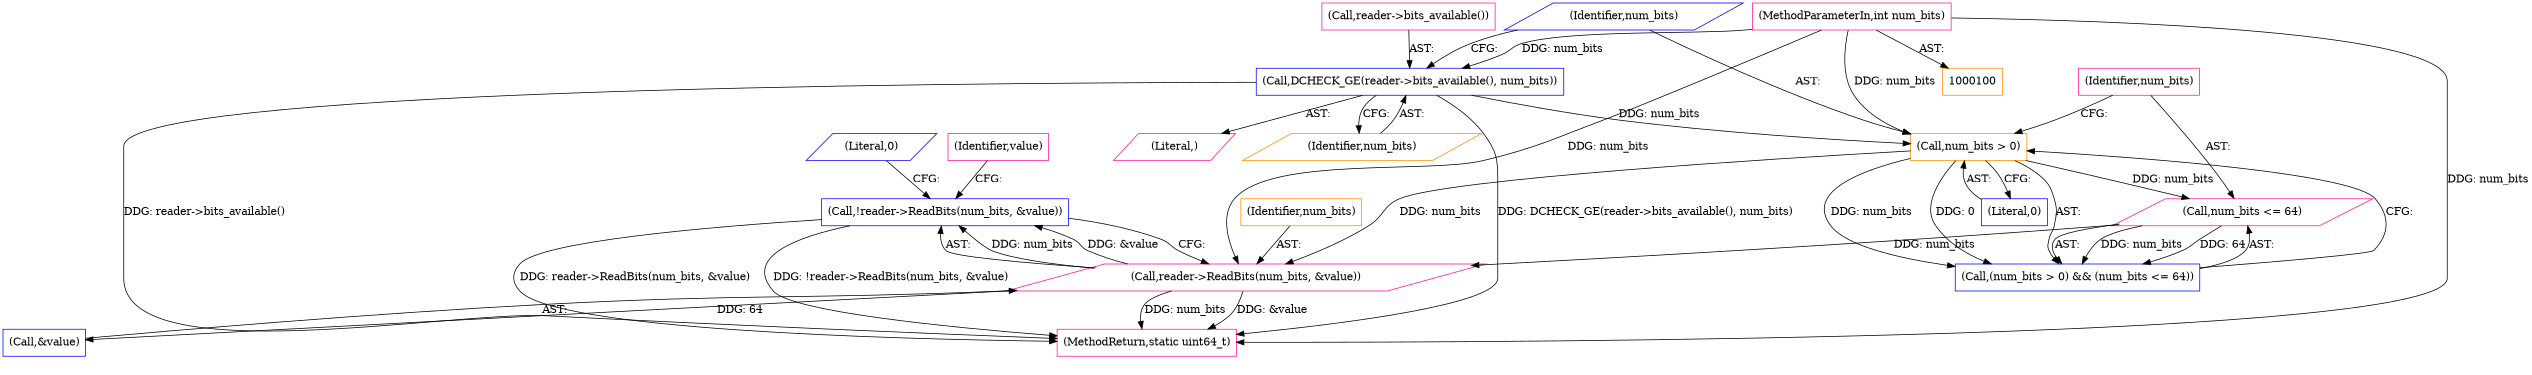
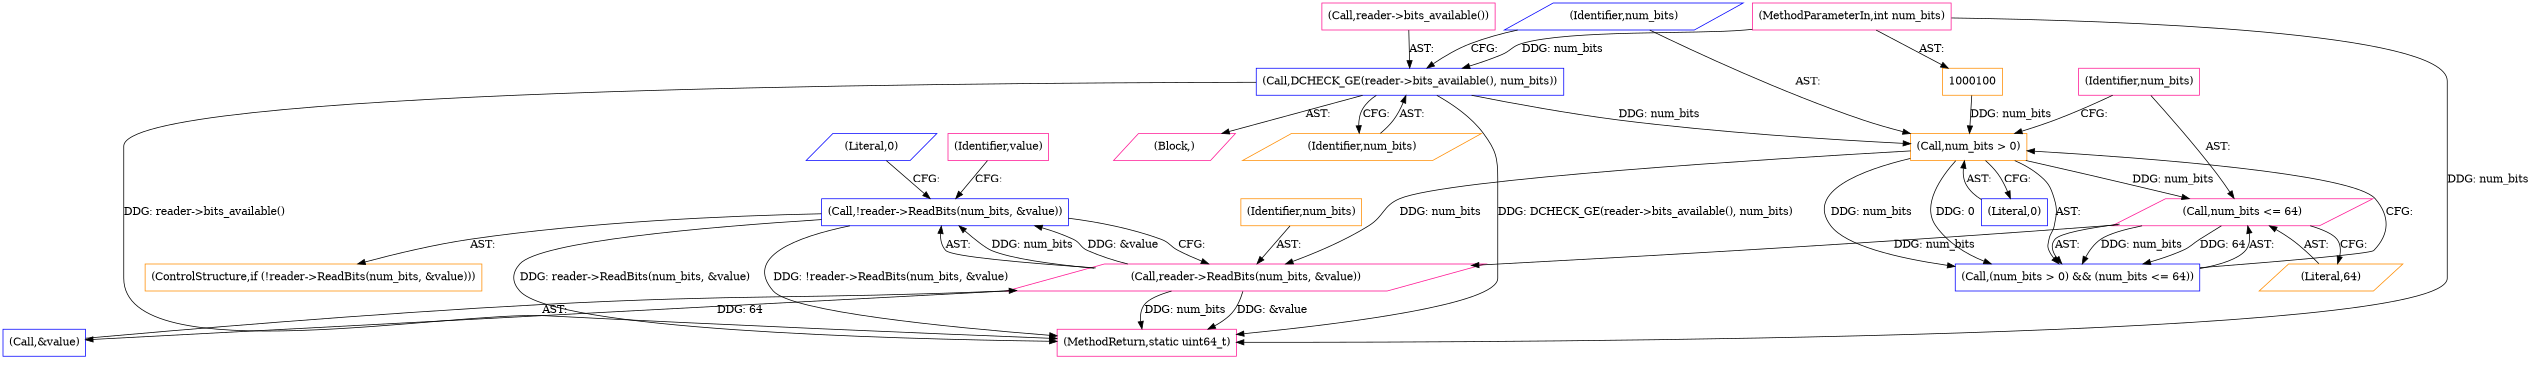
(1853, 93) -> (1971, 111)
(1174, 147) -> (1174, 147)
(1506, 155) -> none
none -> (314, 278)
none -> (2331, 278)
